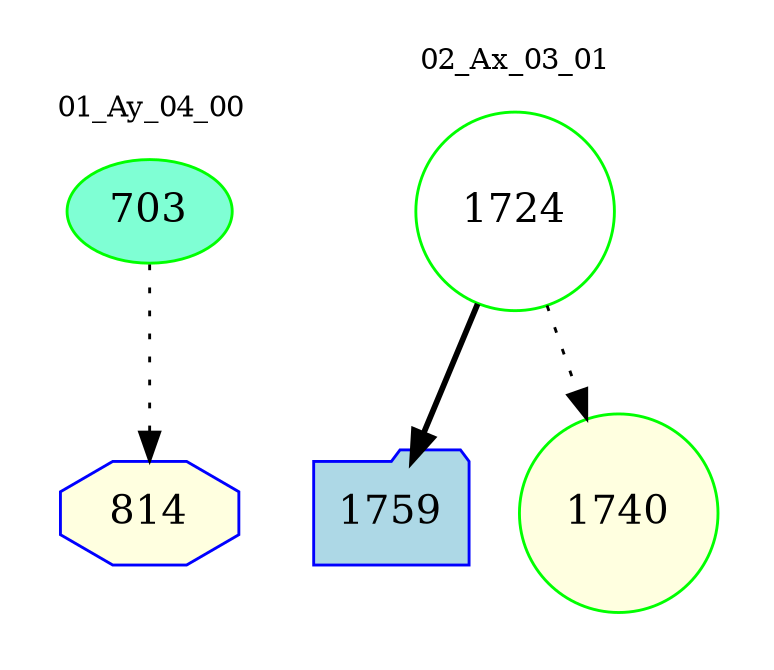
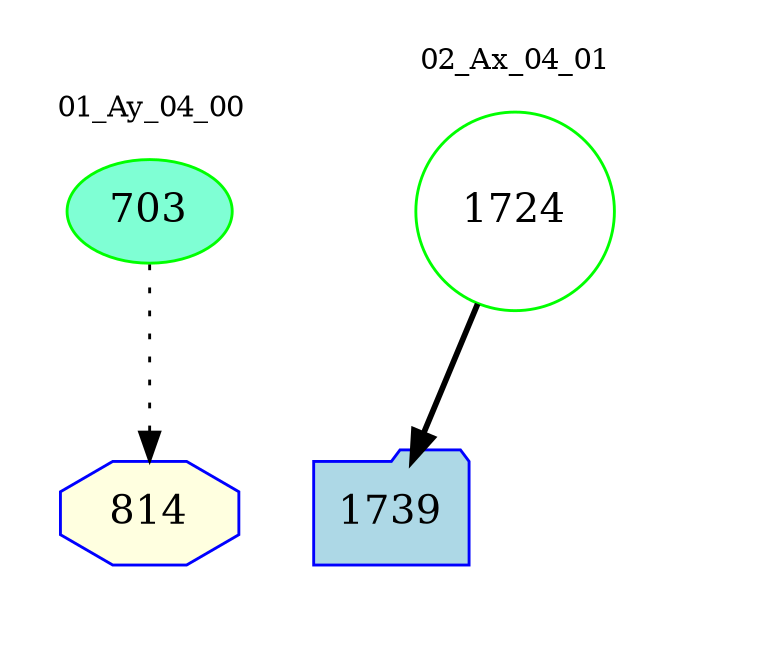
(515, 62) -> (515, 62)
(391, 513) -> (391, 513)
(619, 513) -> none
